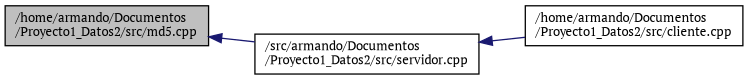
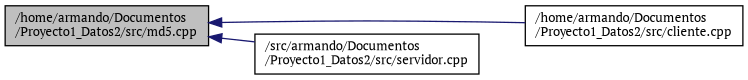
(509, 39) -> (374, 21)
